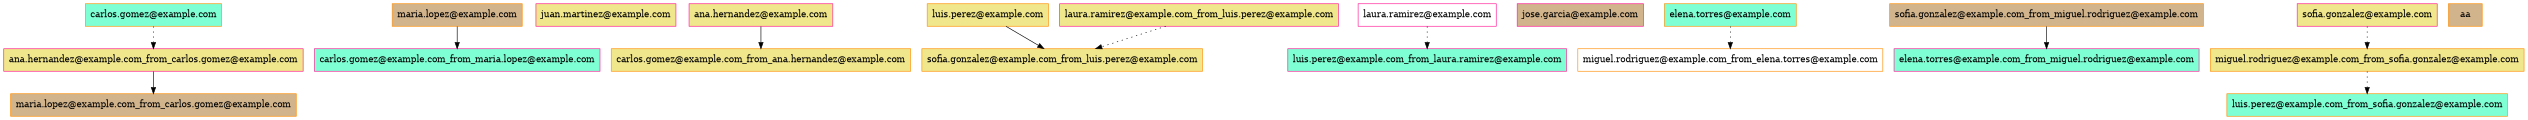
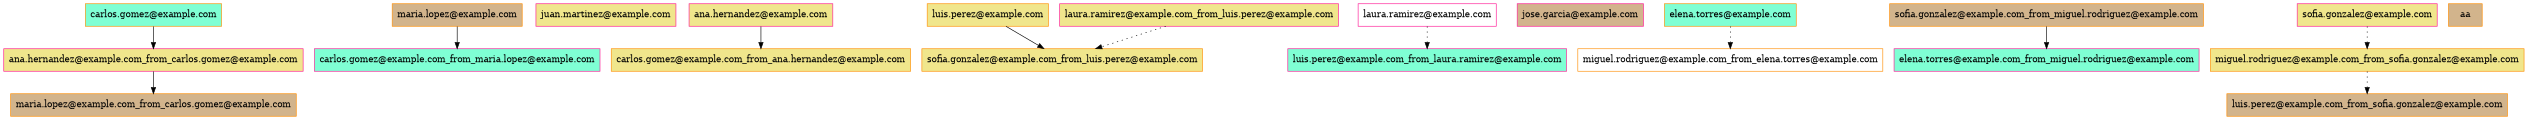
(153, 34) -> (153, 34)
(2367, 105) -> (2367, 105)
